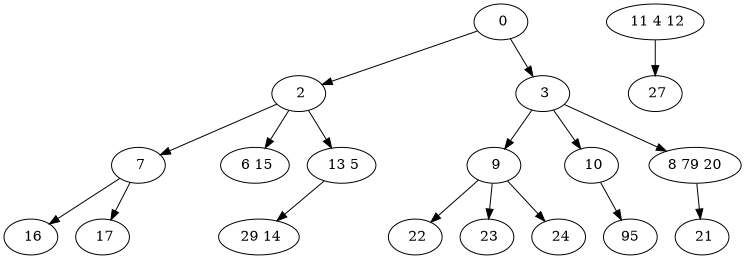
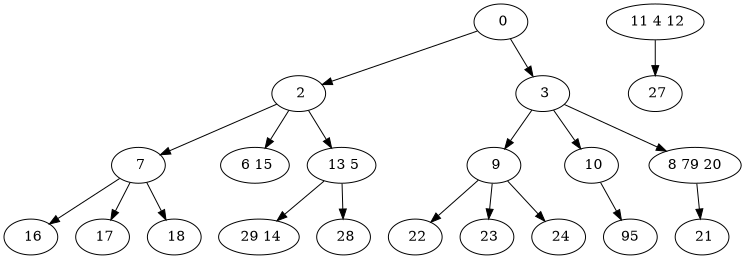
none -> (174, 237)
none -> (344, 237)
